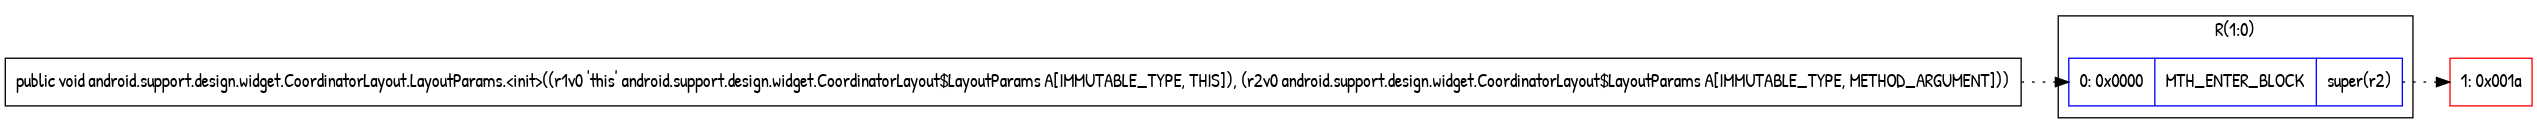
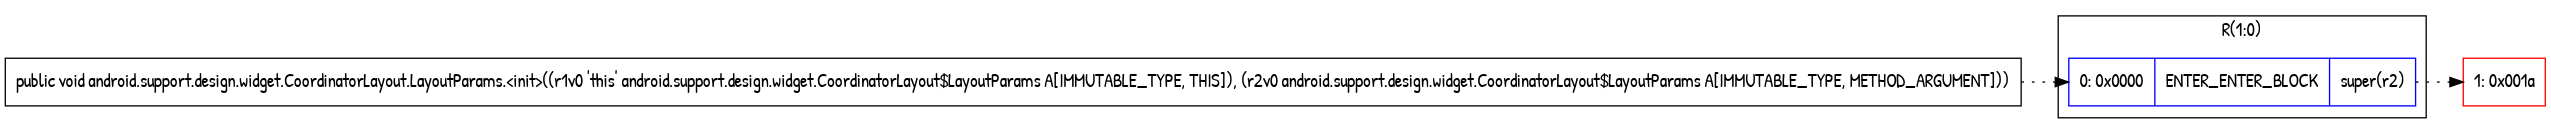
(2236, 81) -> (2242, 81)
